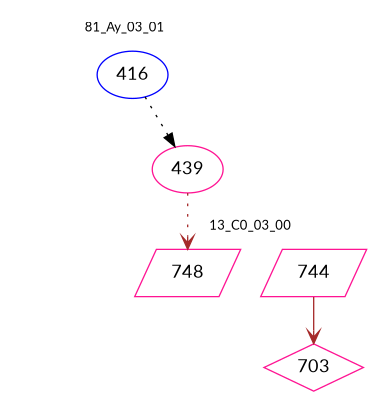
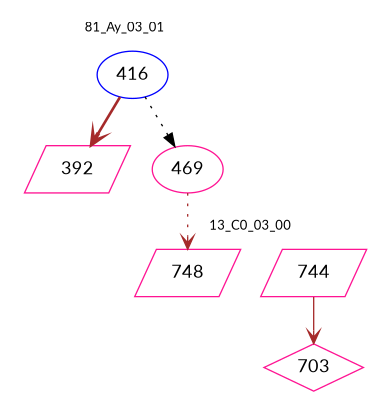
none -> (77, 169)
(188, 169) -> (188, 169)
